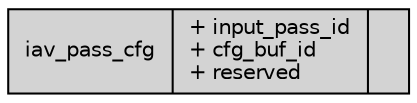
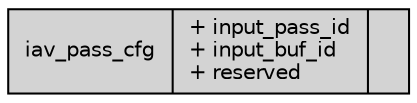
(253, 50) -> (263, 50)
